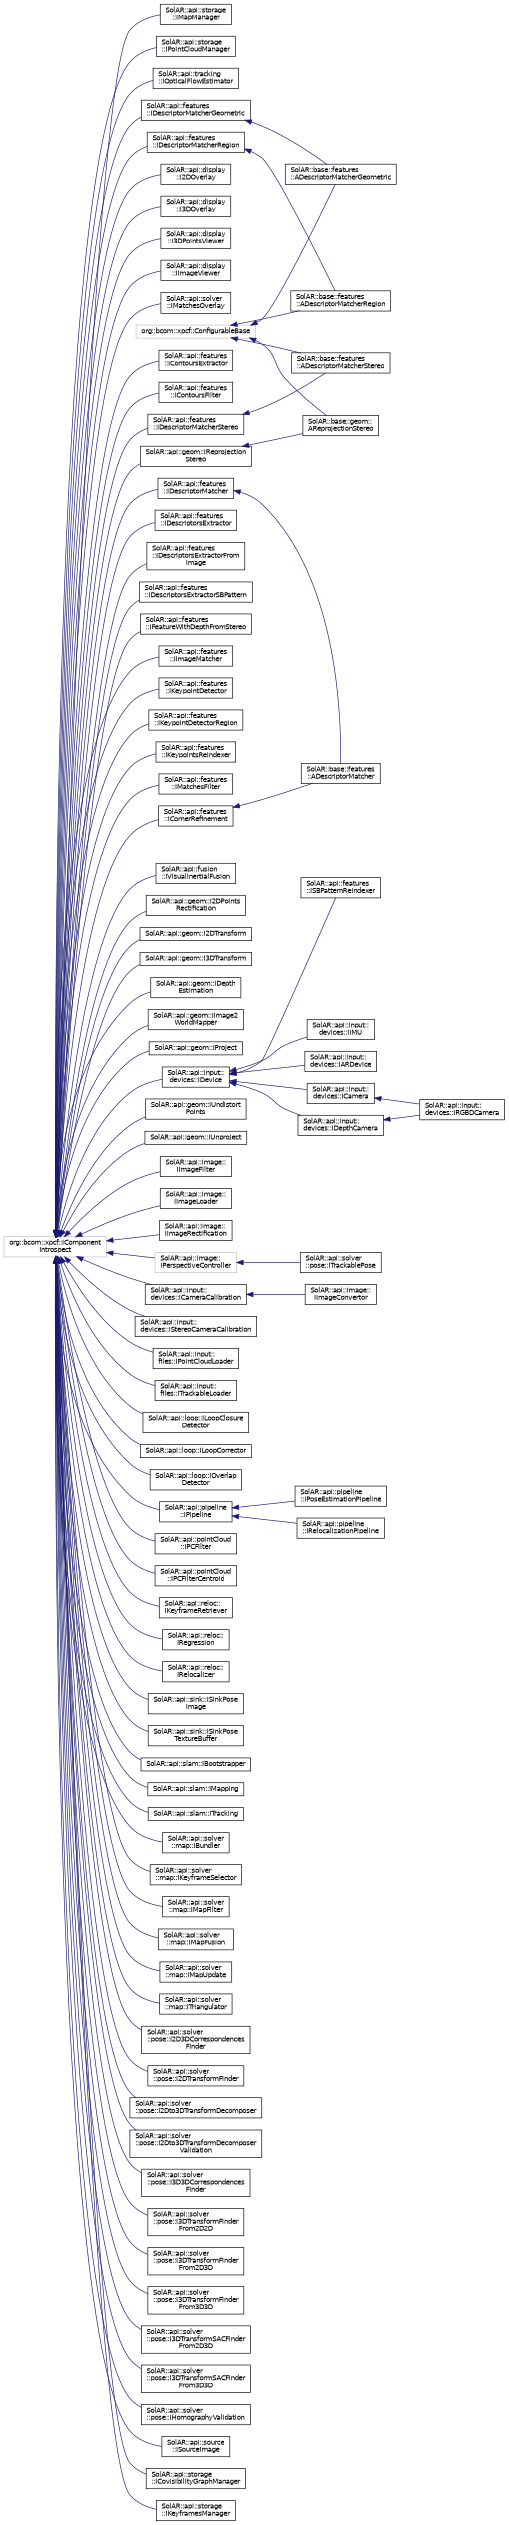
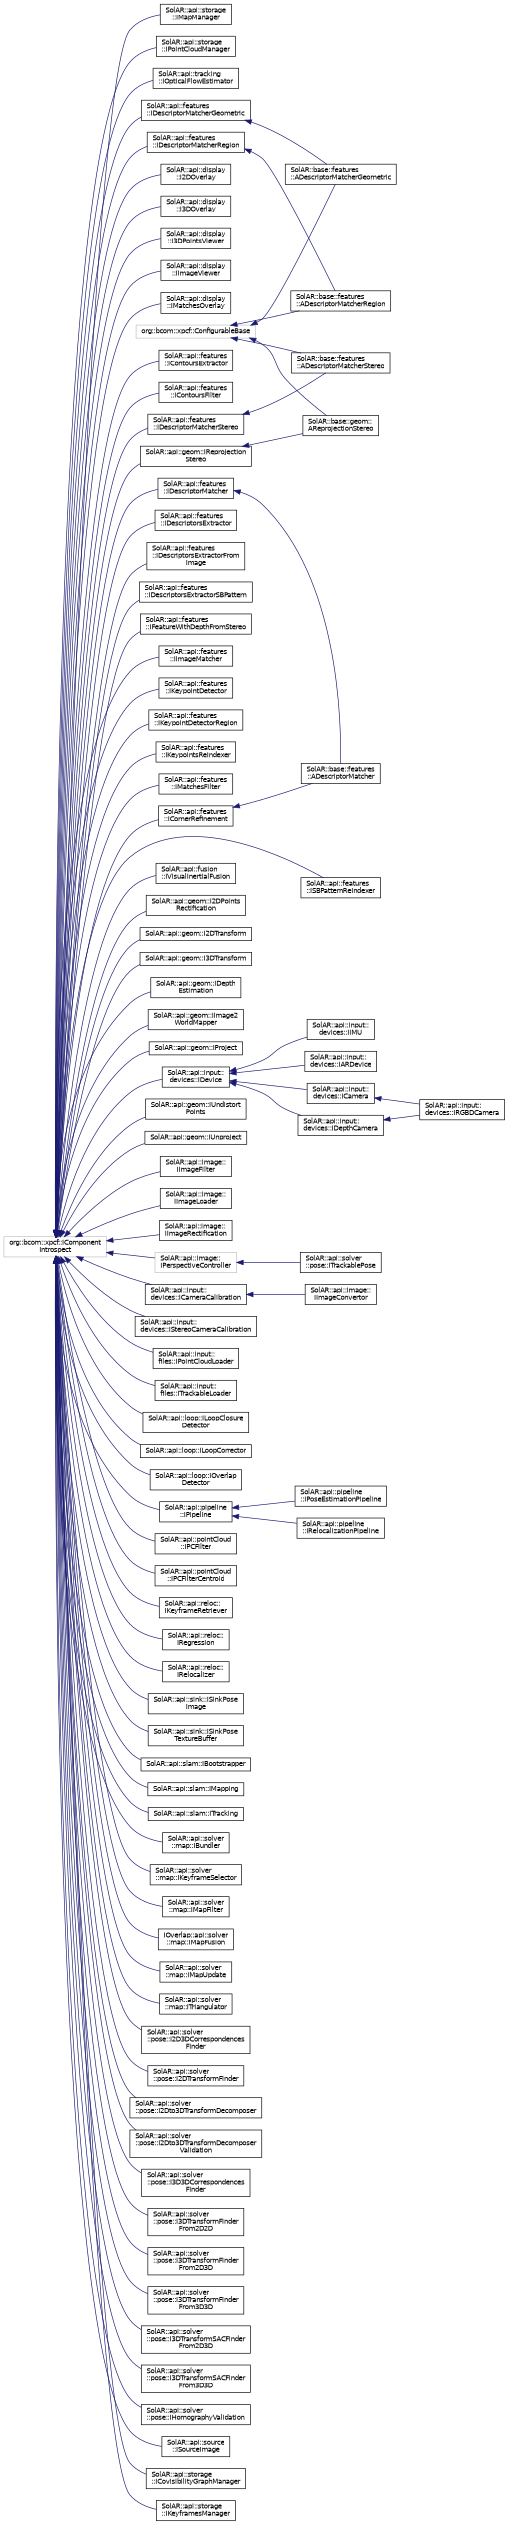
(196, 303) -> (196, 303)
(294, 993) -> (112, 882)
(196, 1939) -> (196, 1939)
